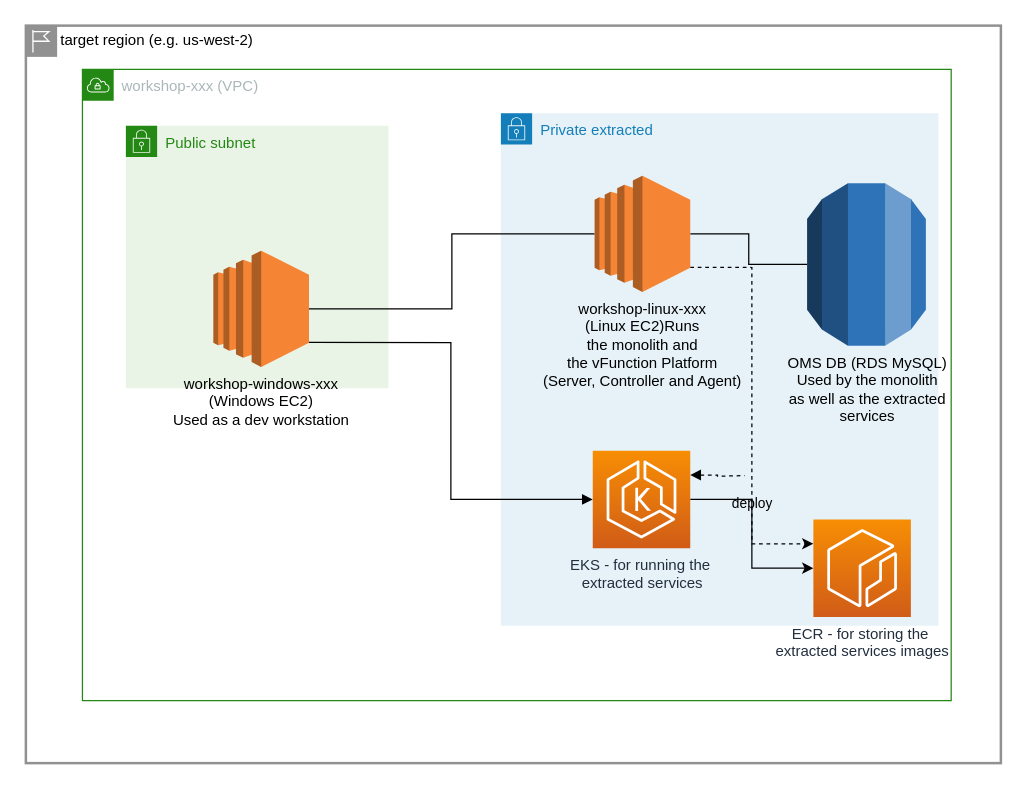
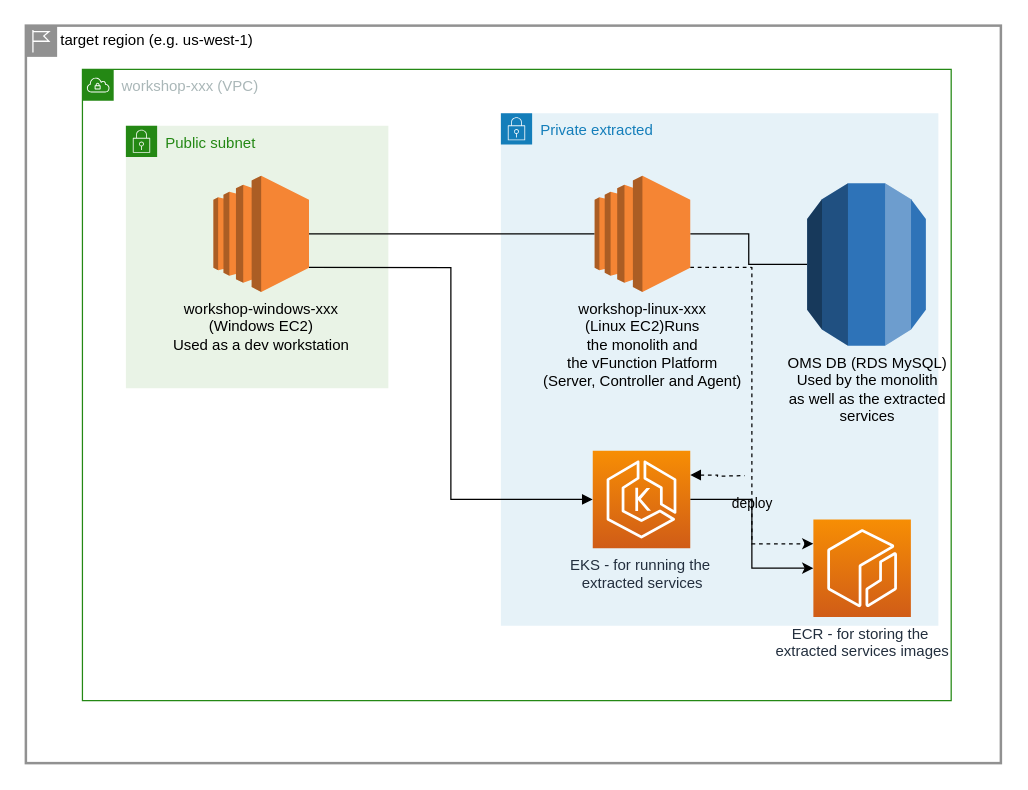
(175, 41) -> (175, 41)
(261, 309) -> (261, 234)
